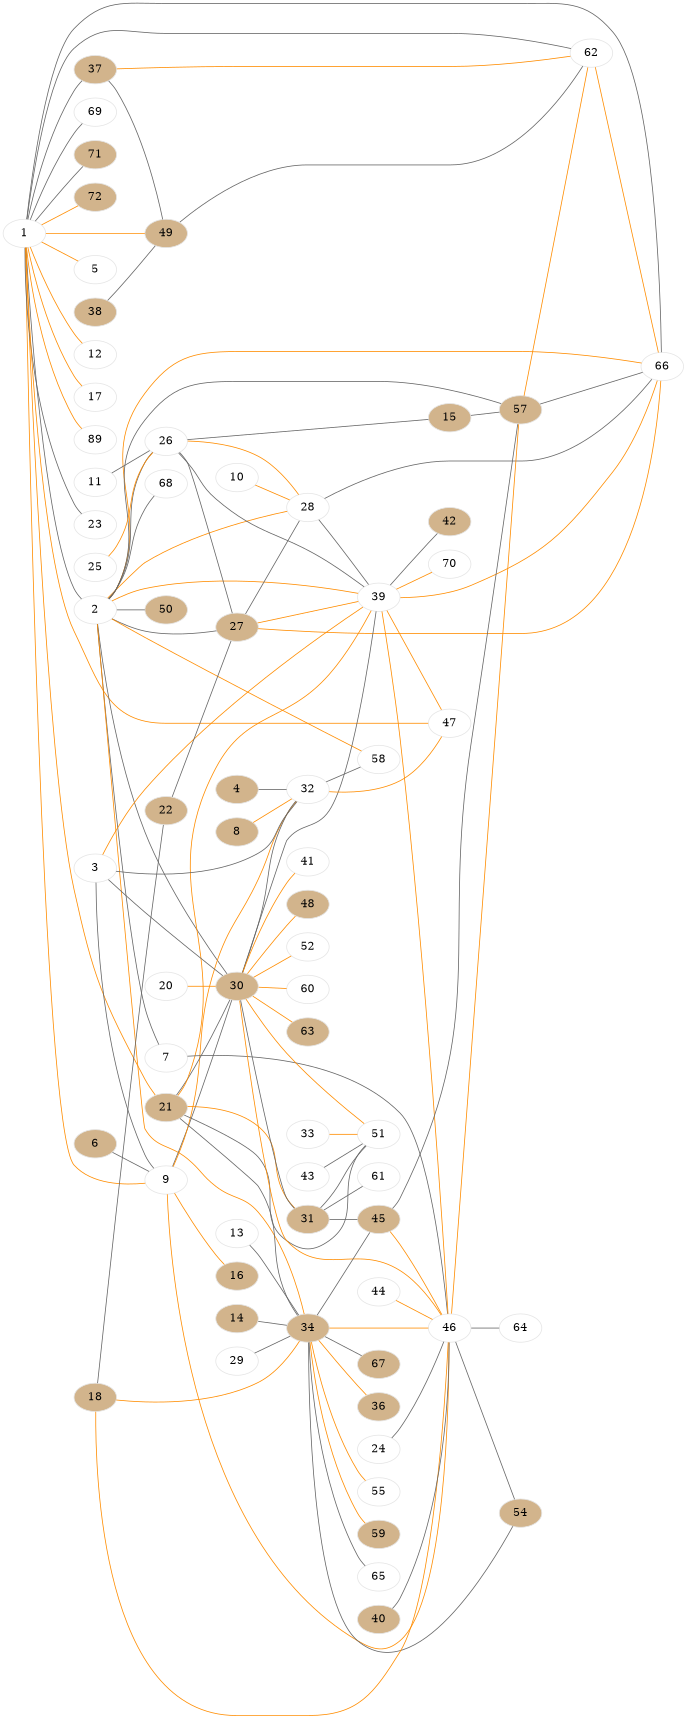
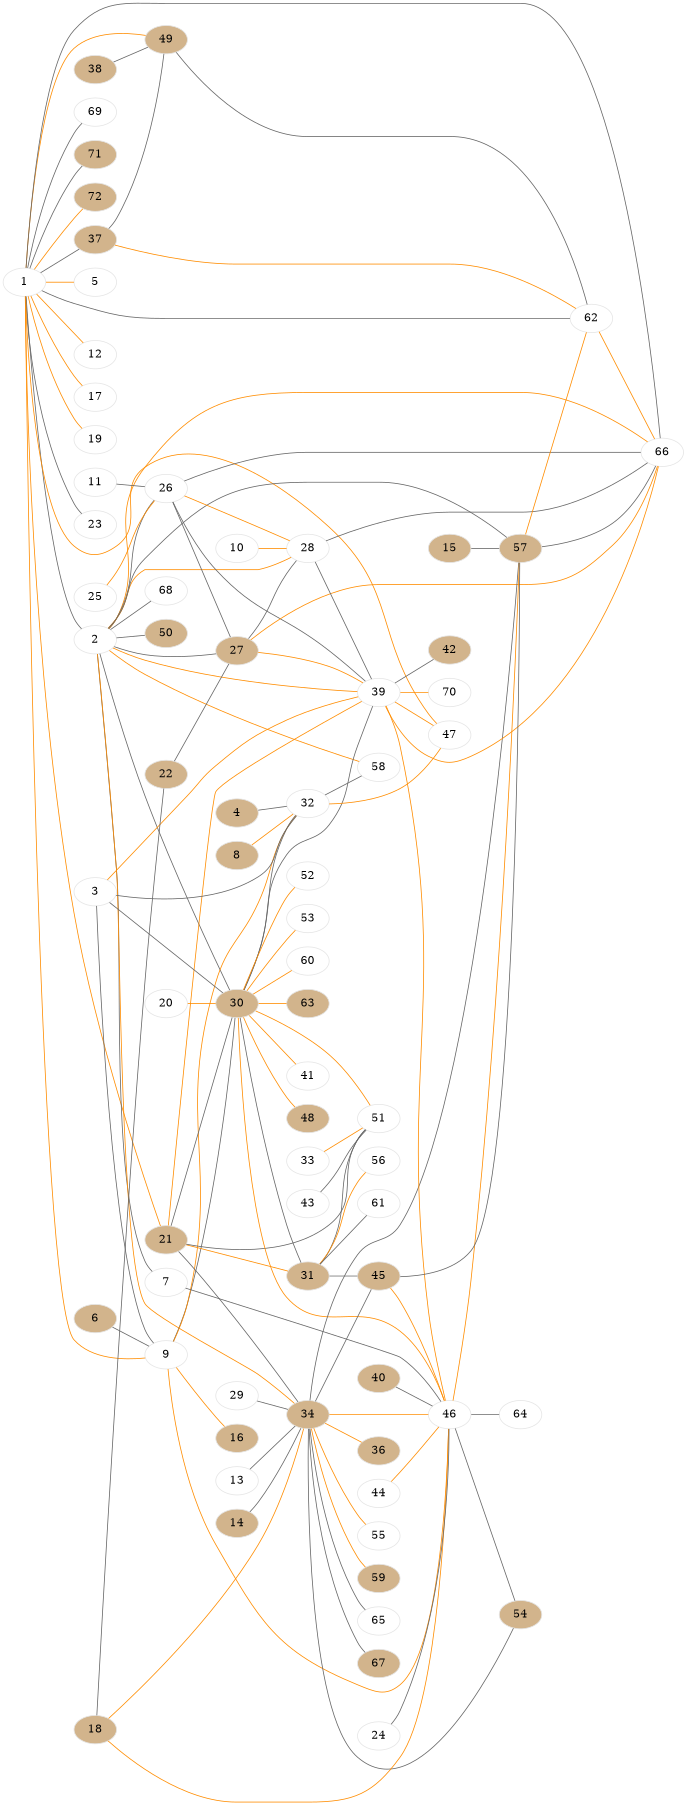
(308, 430) -> (411, 452)
(95, 440) -> (95, 440)
none -> (308, 919)
none -> (466, 1001)
none -> (379, 1161)
